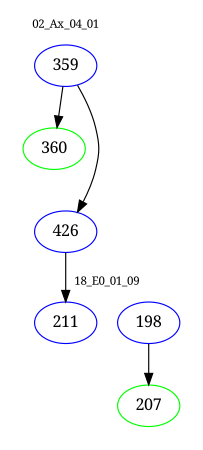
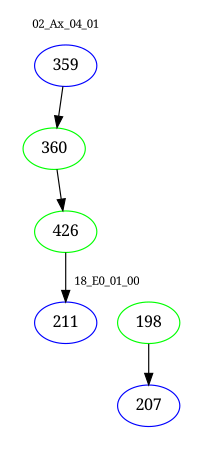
(98, 143) -> (59, 184)
(66, 232) -> (66, 232)
(107, 282) -> (107, 282)
(149, 323) -> (149, 323)
(149, 406) -> (149, 406)
